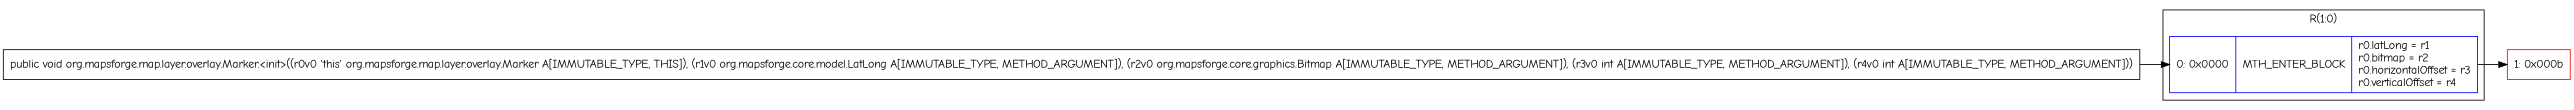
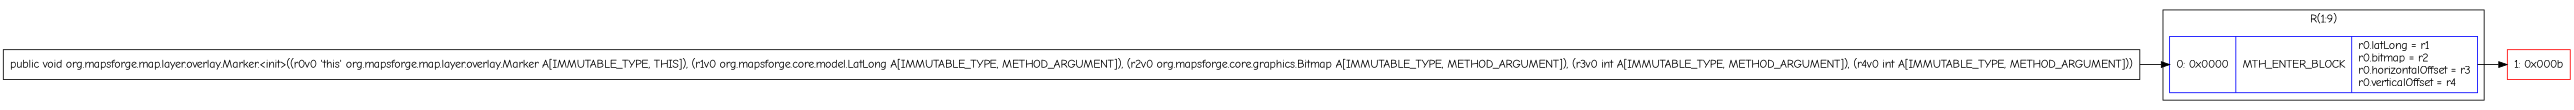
(2324, 19) -> (2324, 19)
